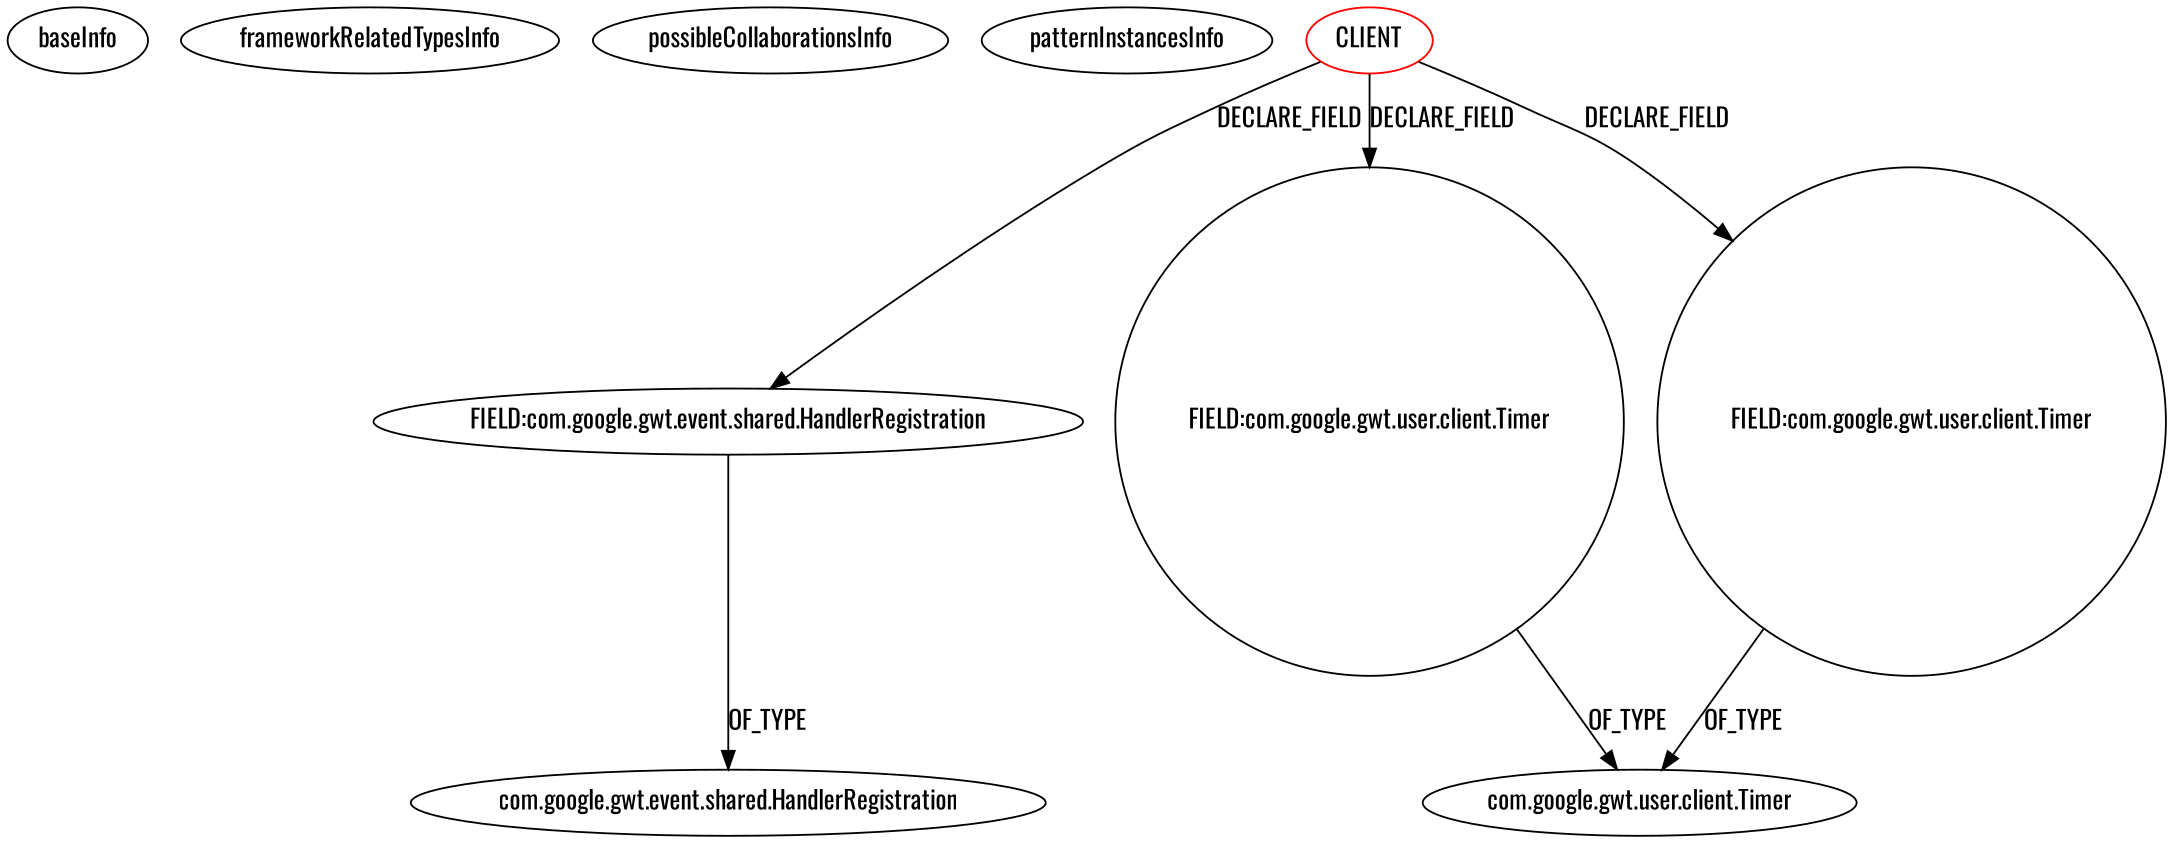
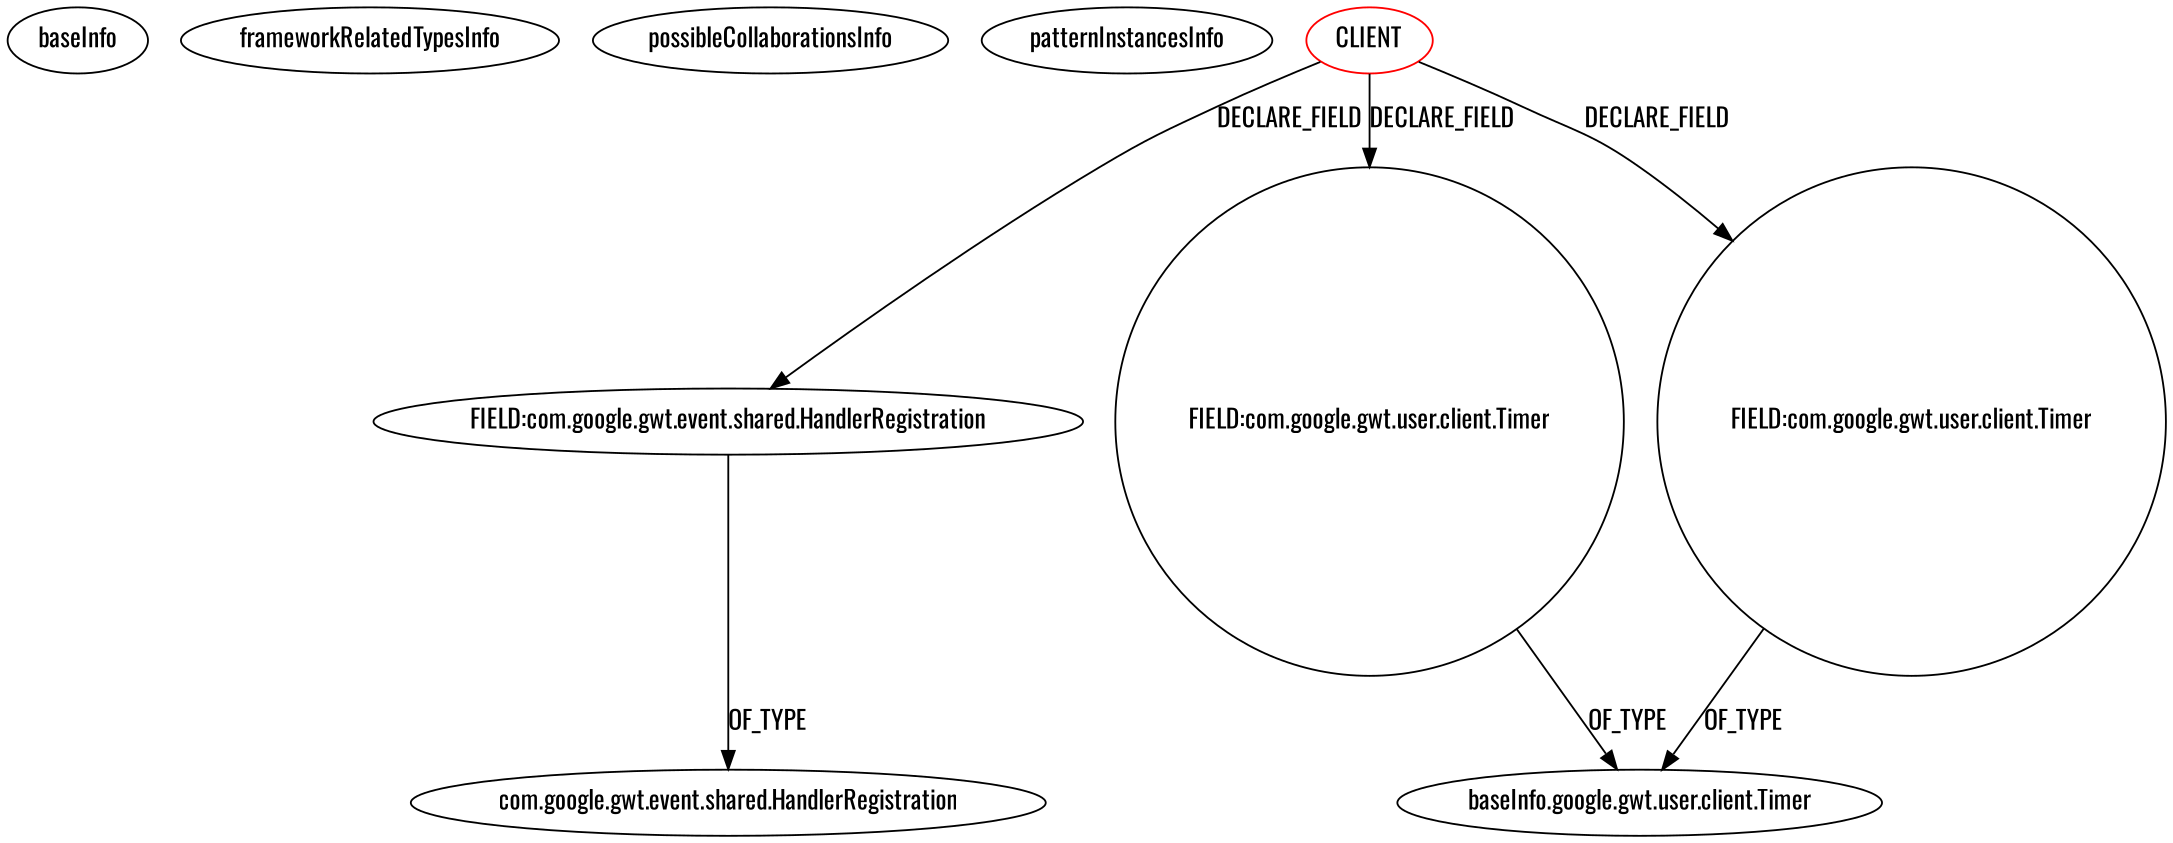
(1640, 803) -> (1640, 803)
